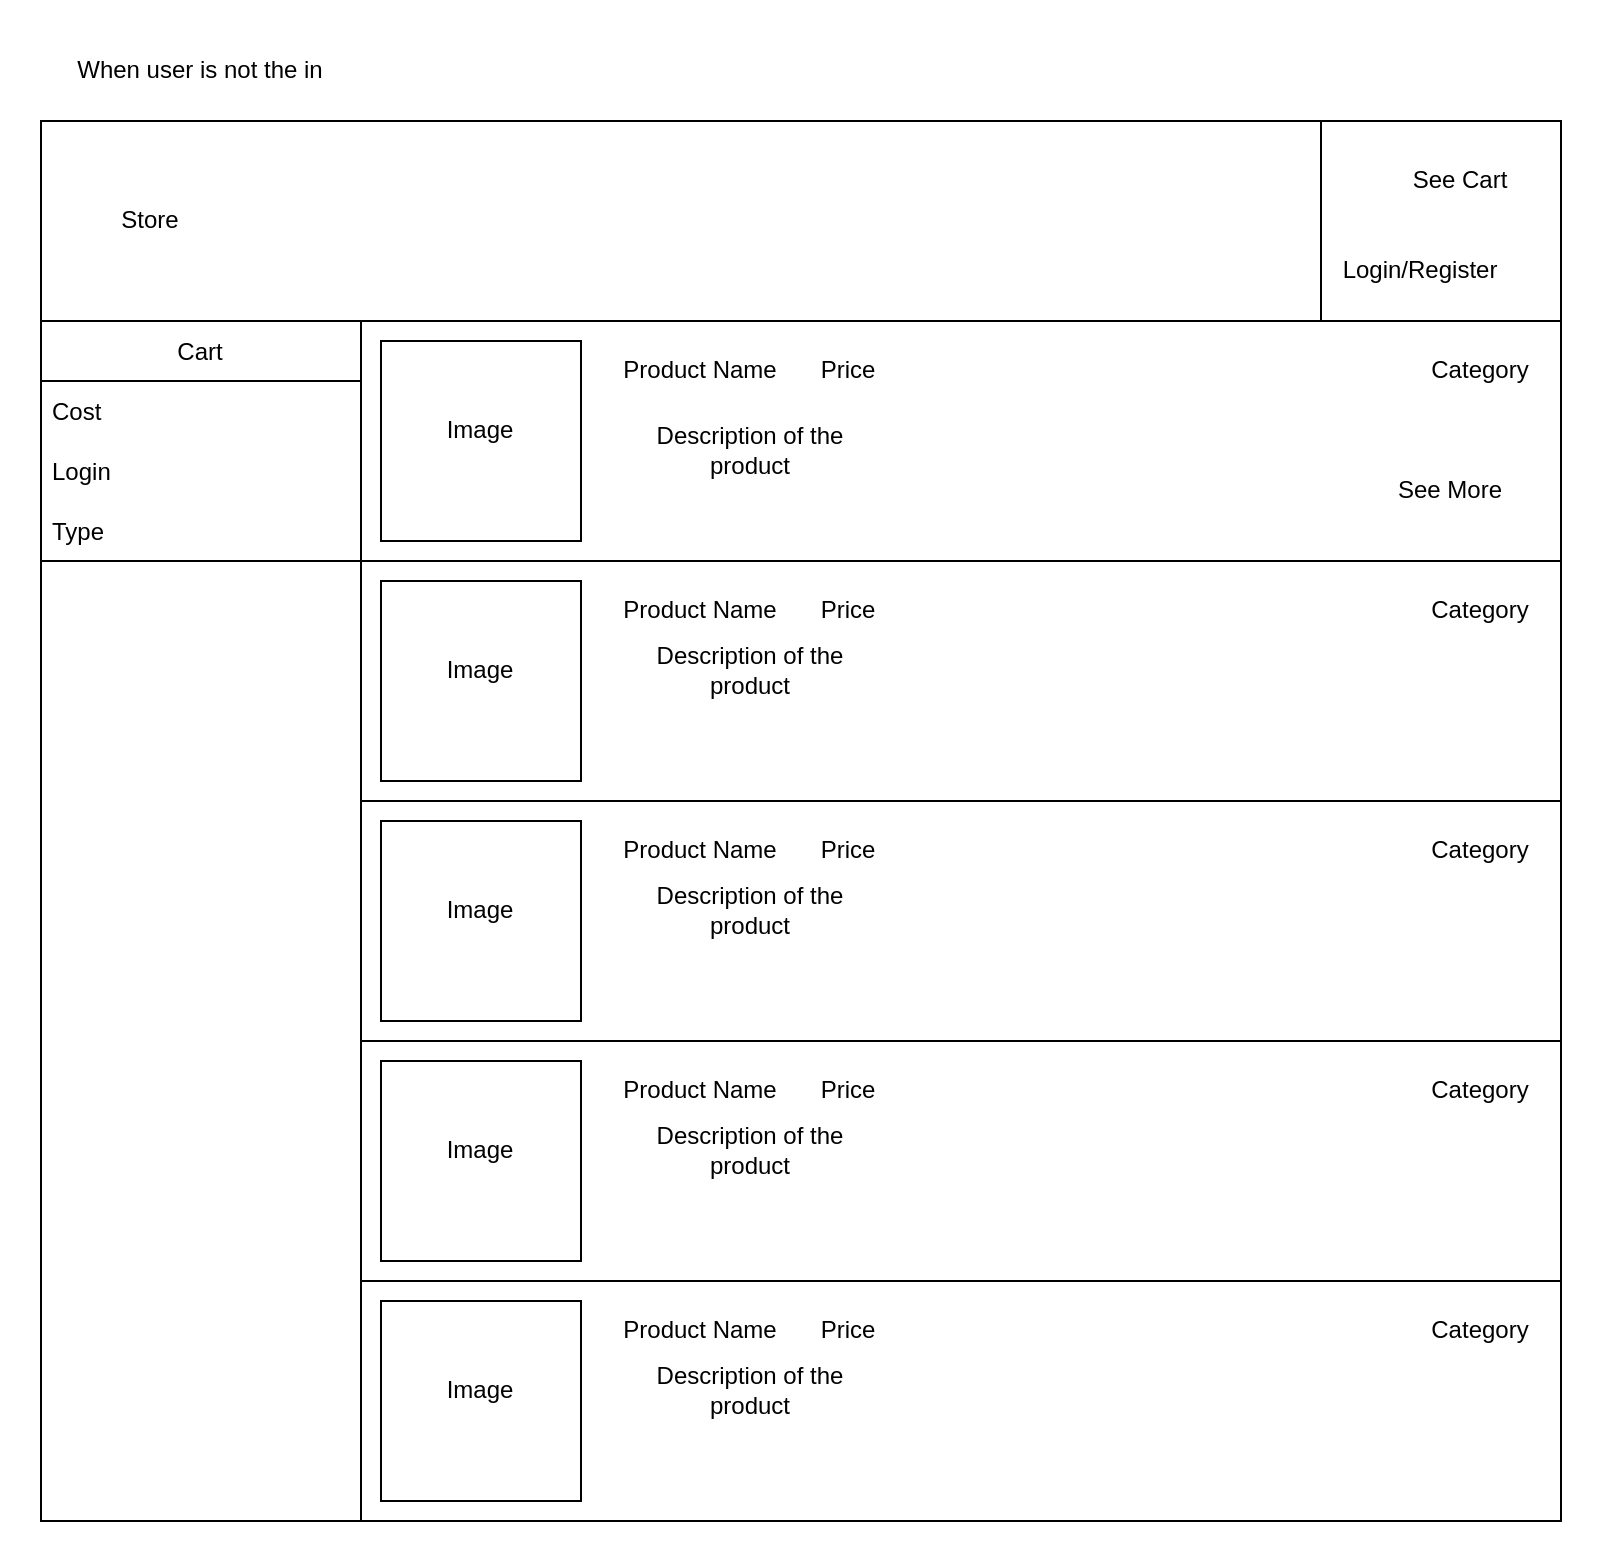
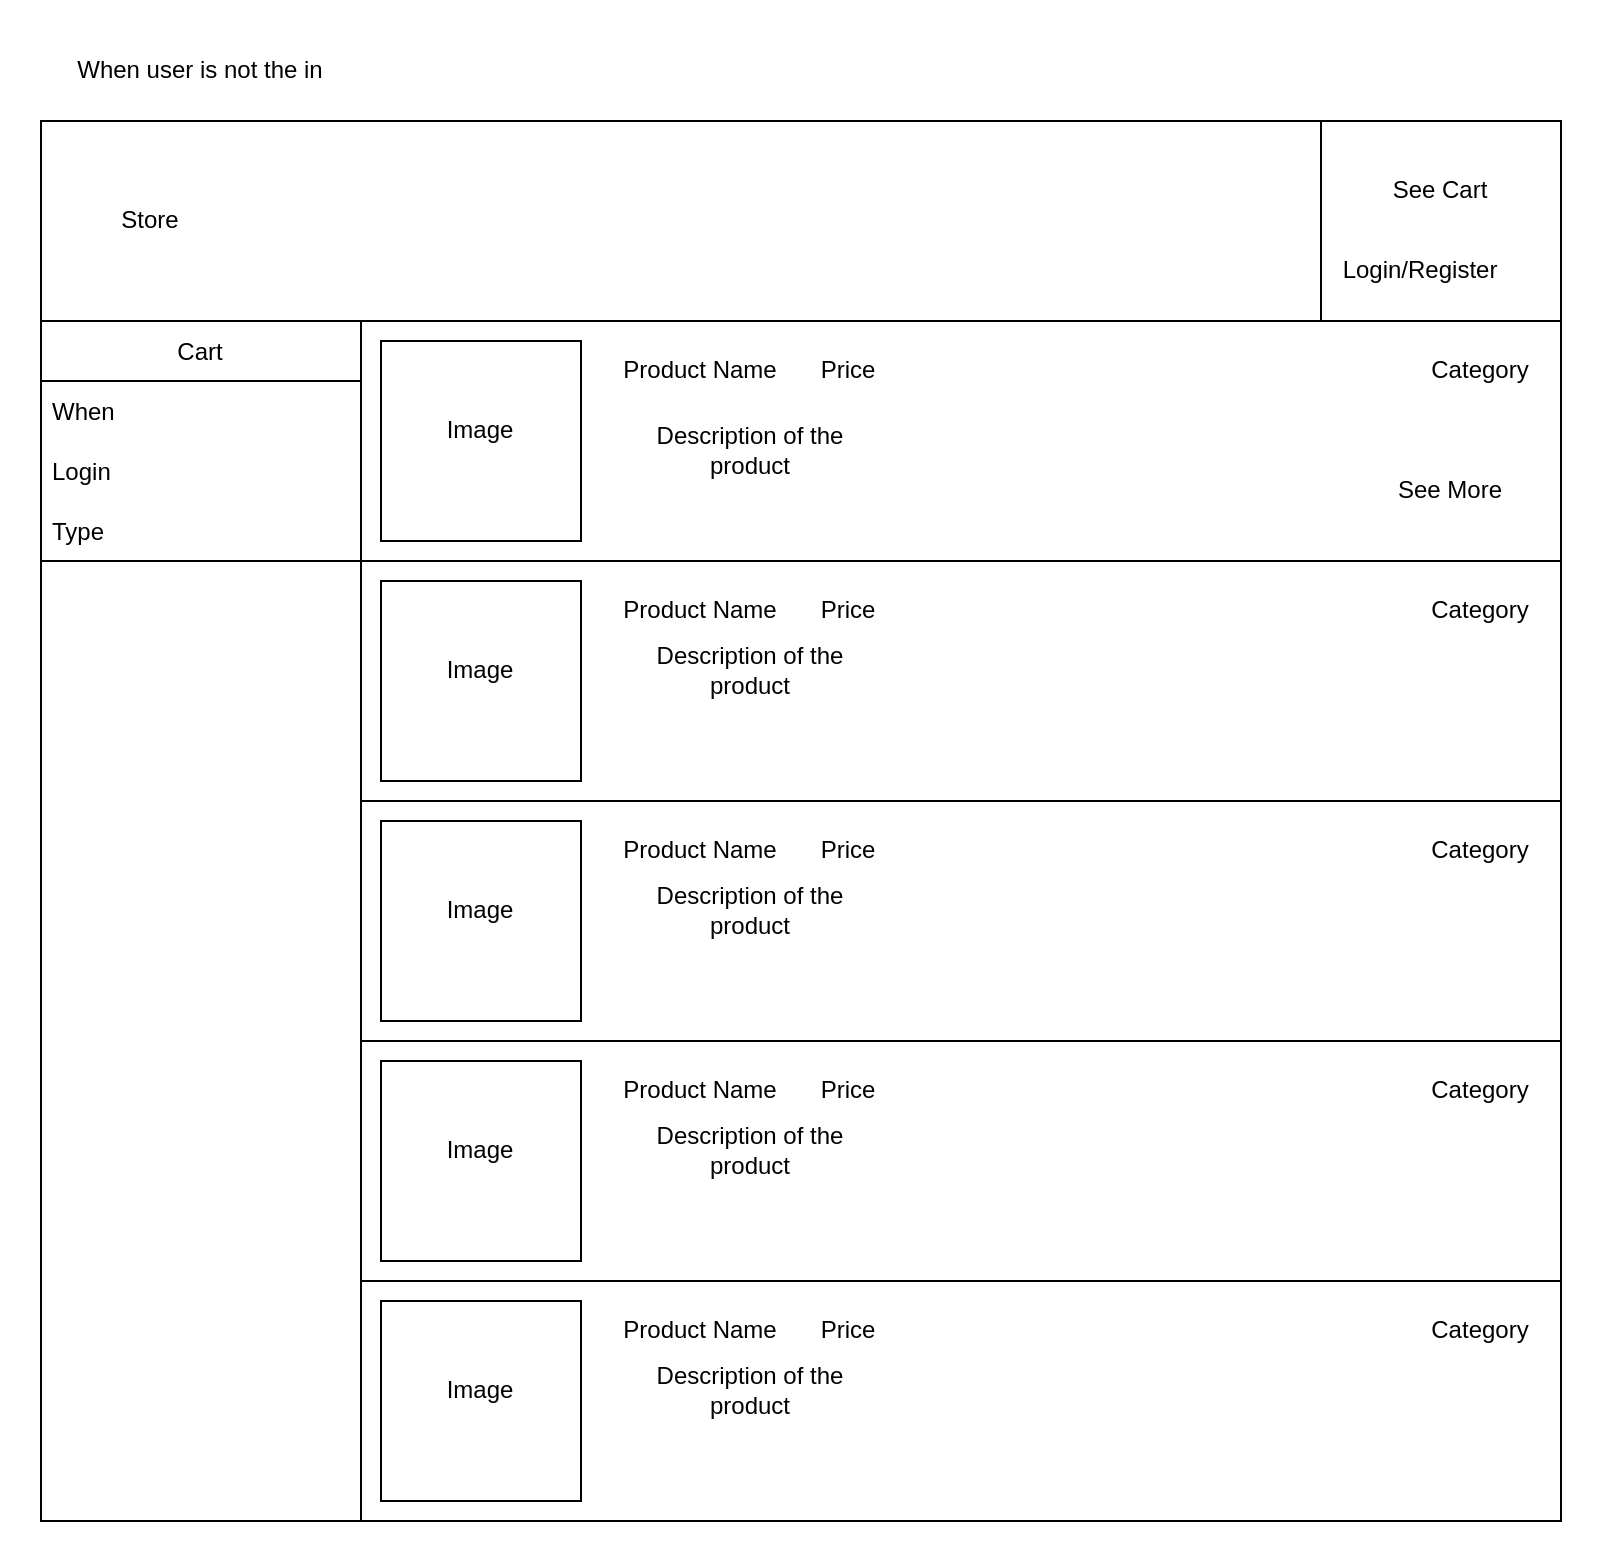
(1461, 181) -> (1441, 191)
(79, 412) -> (79, 412)
